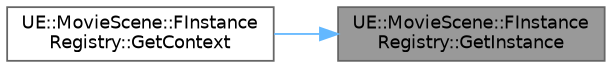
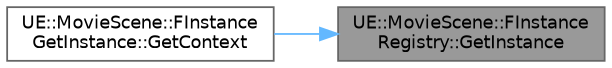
(140, 34) -> (140, 34)
